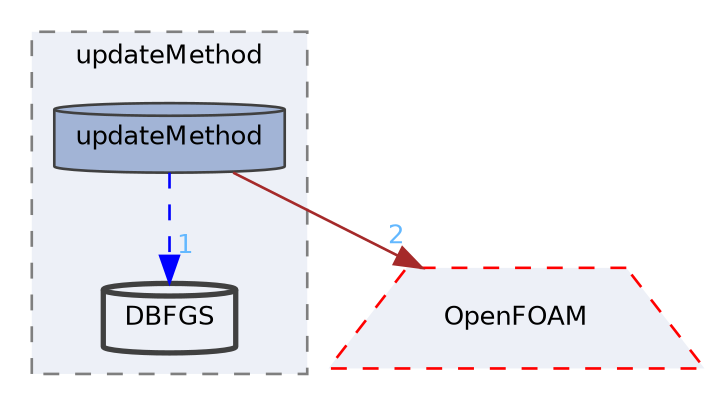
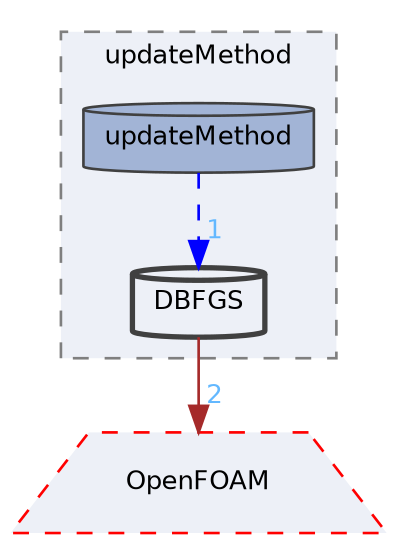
(324, 218) -> (199, 375)
